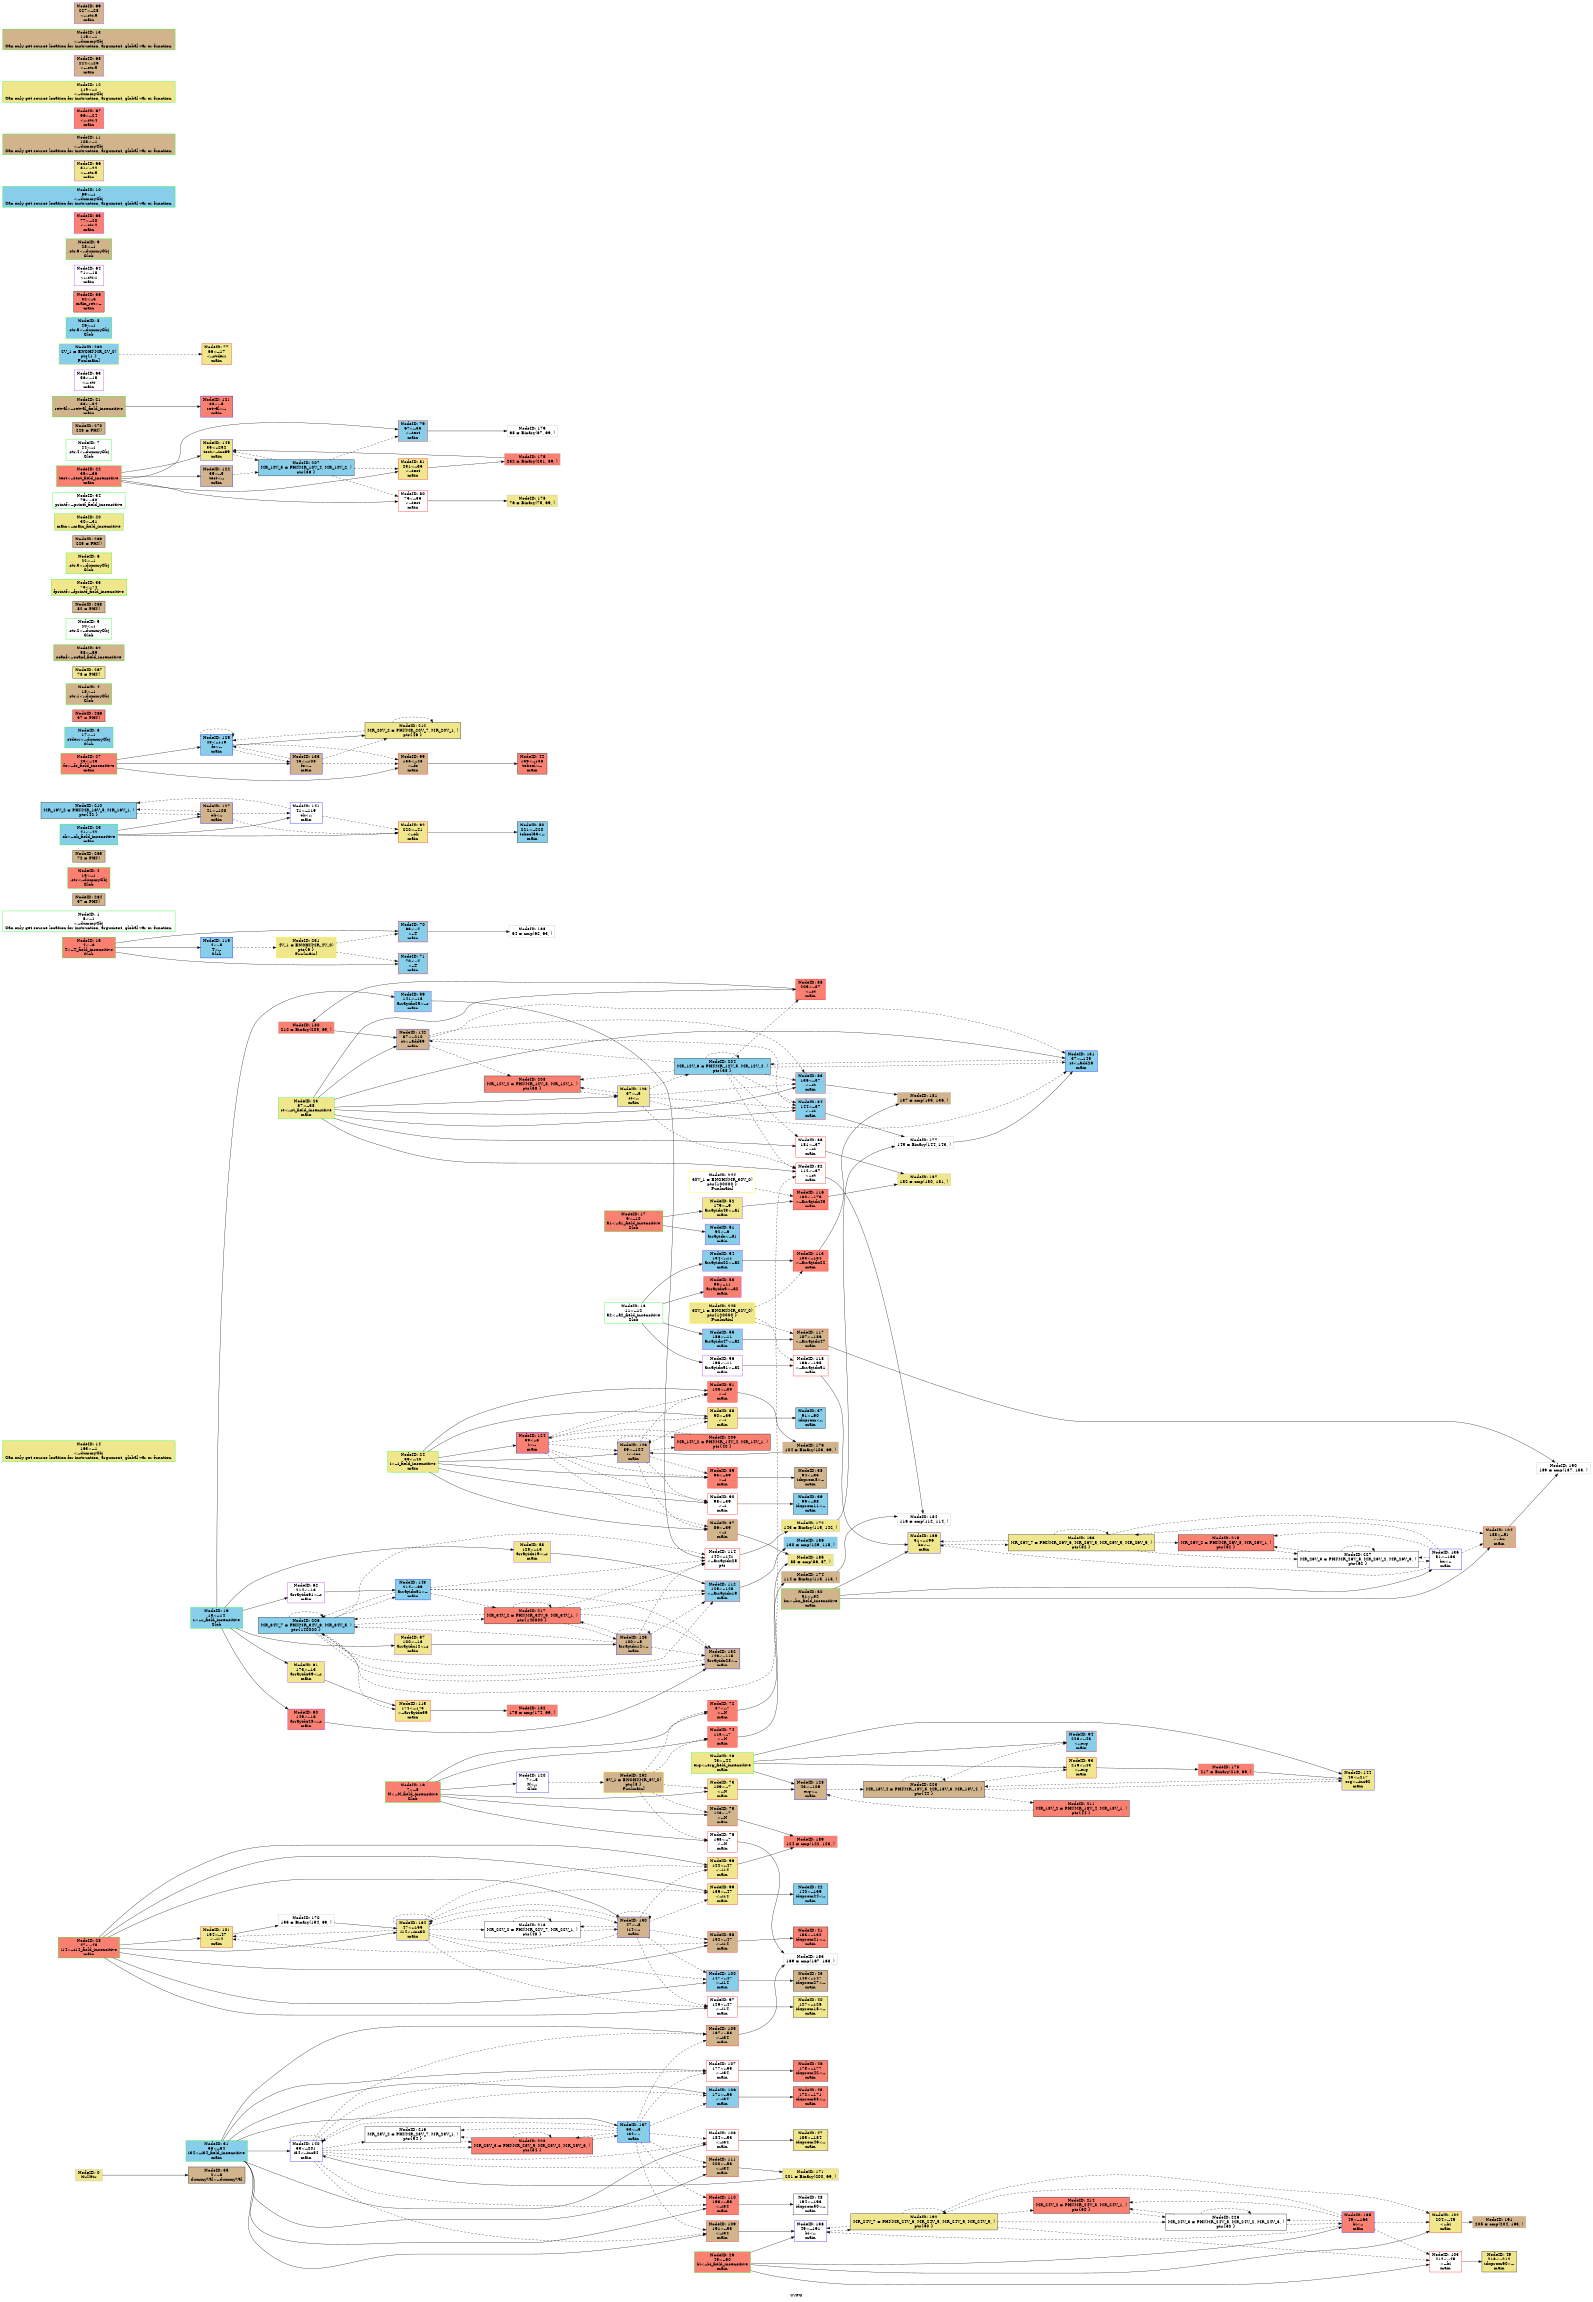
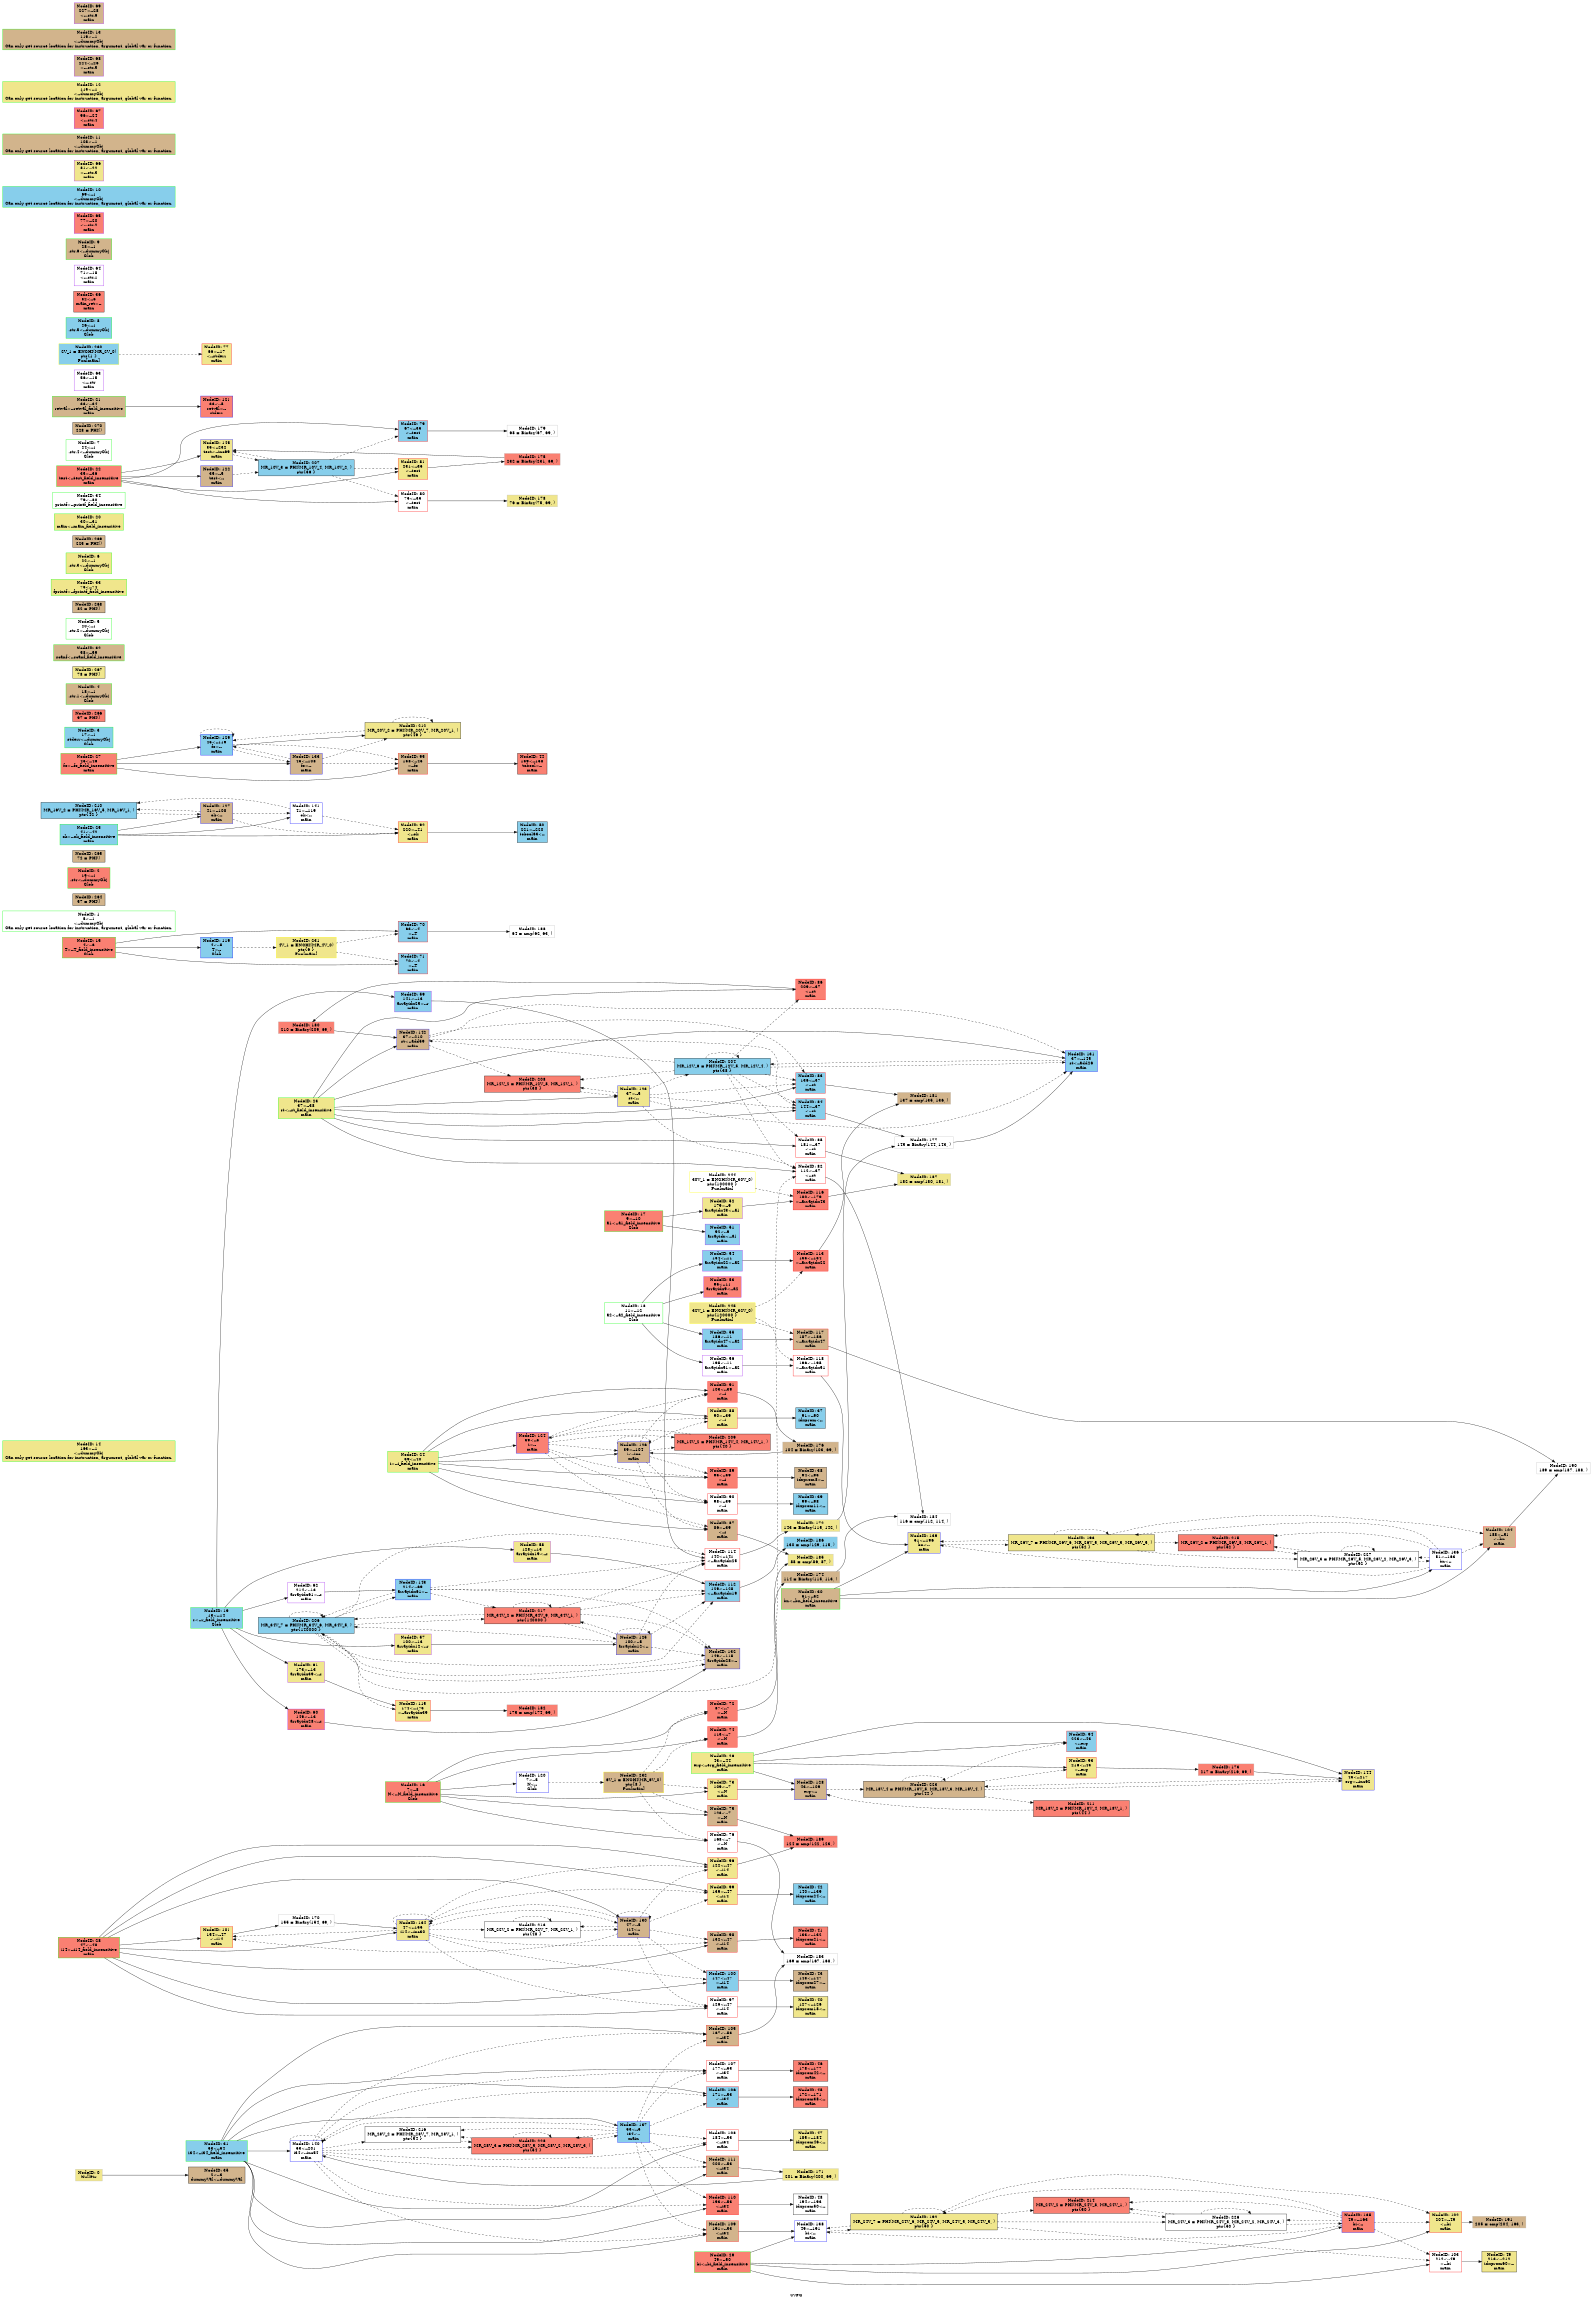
(217, 413) -> (217, 413)
(722, 1565) -> (722, 1565)
